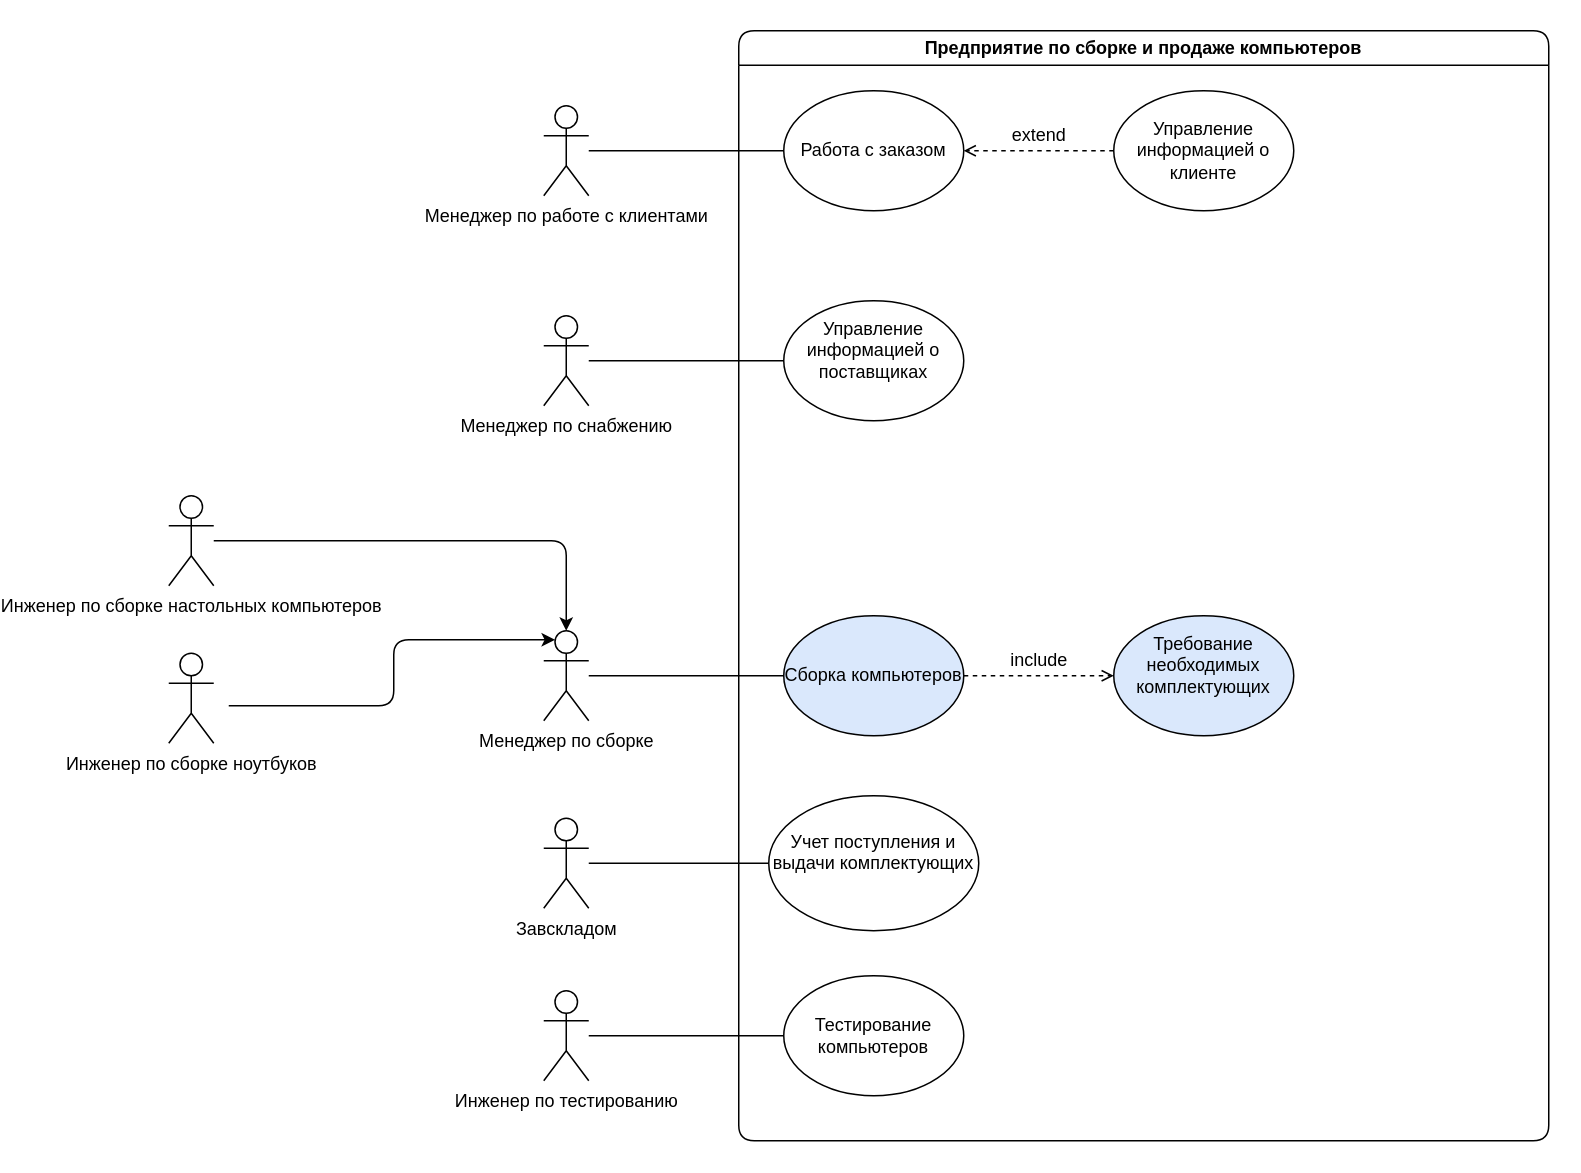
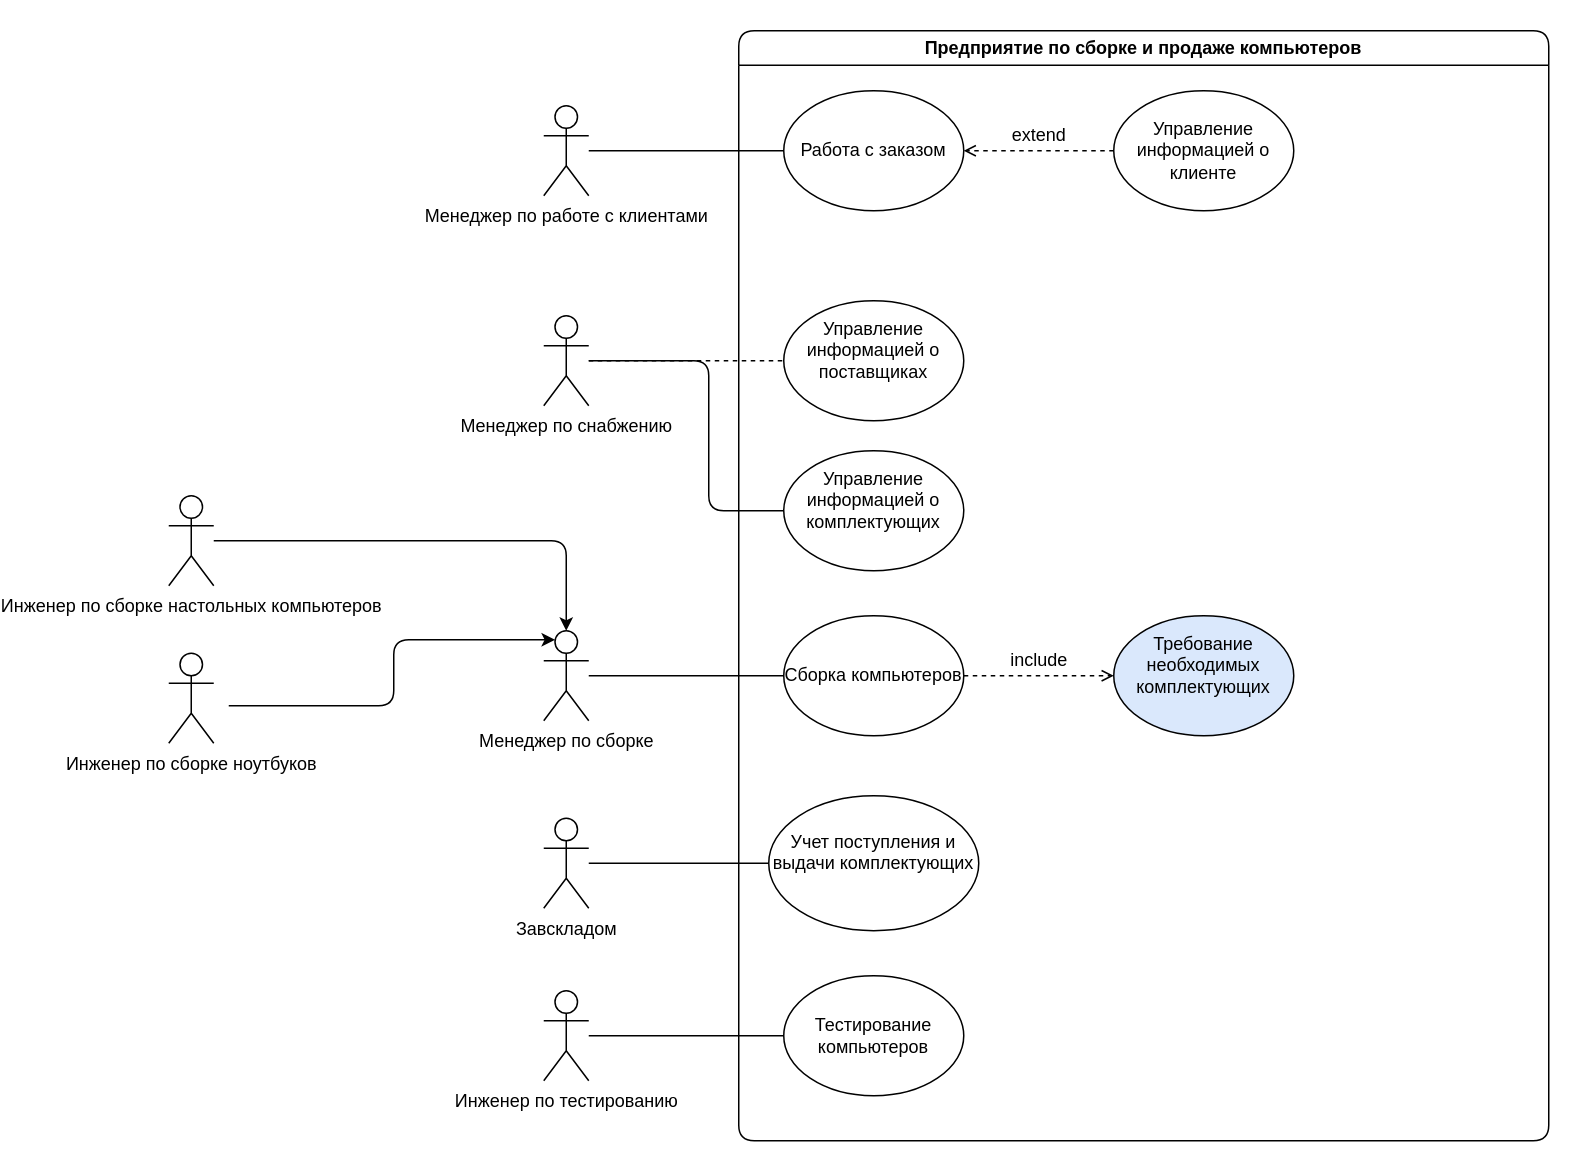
(743, 361) -> (743, 361)
none -> (709, 469)
none -> (874, 511)
(874, 676) -> (874, 676)
